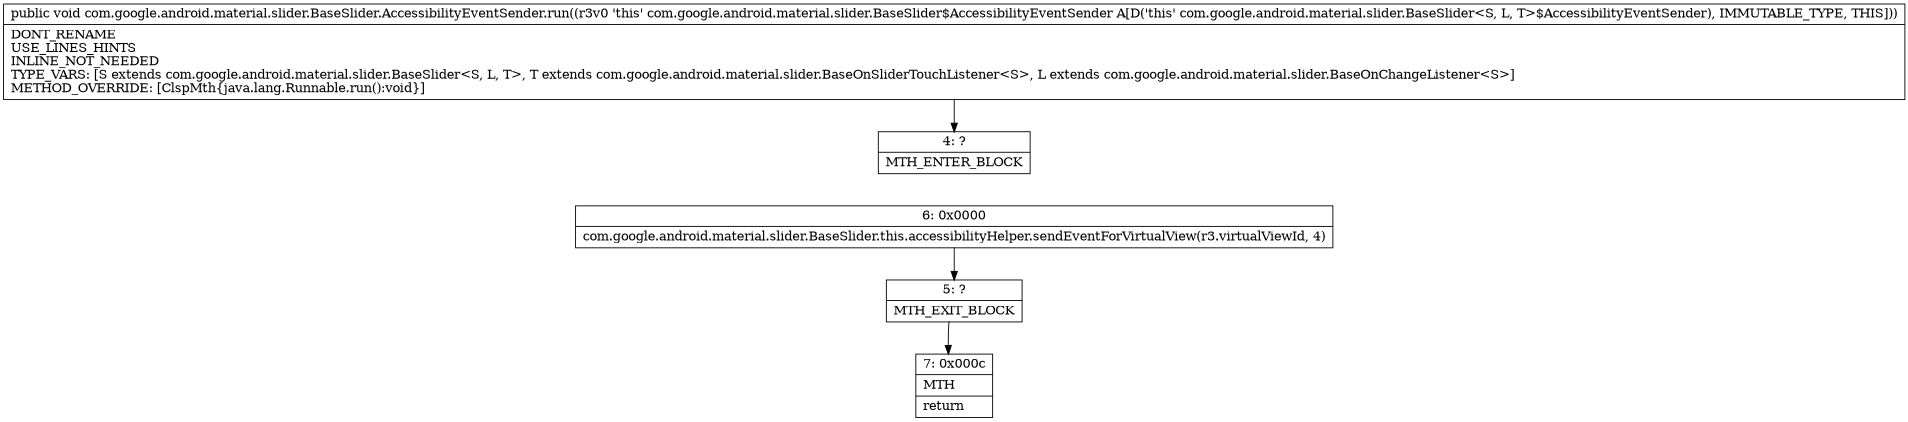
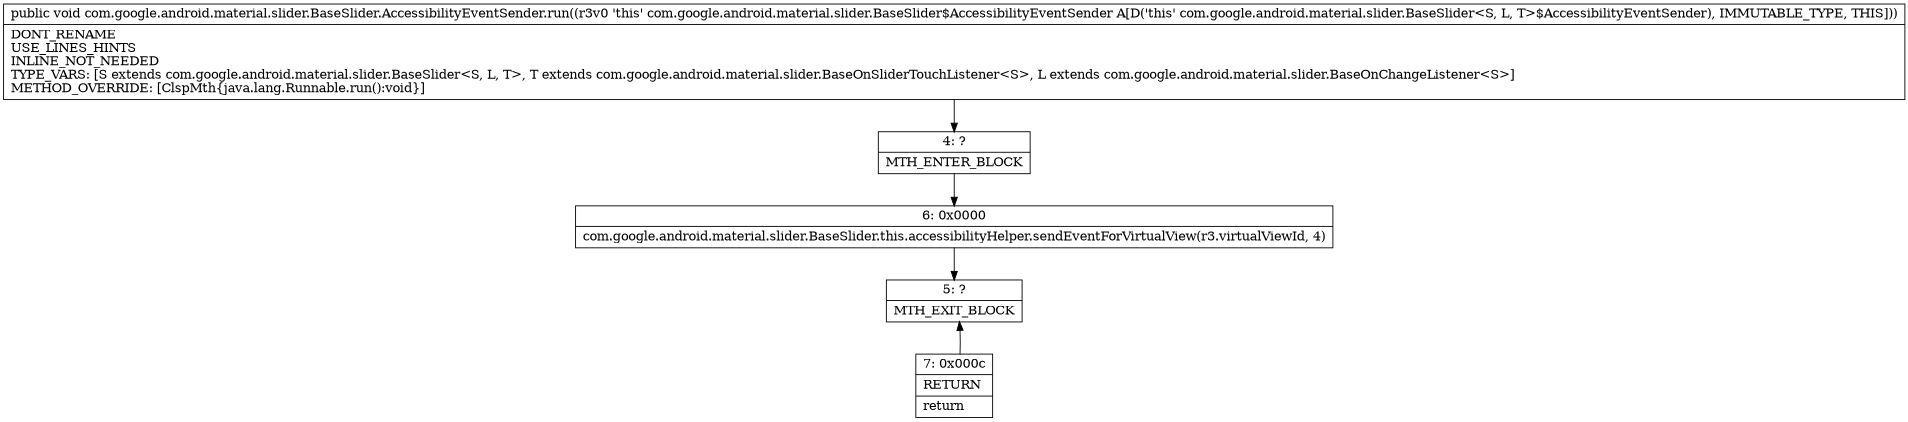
none -> (954, 185)
(948, 333) -> (960, 342)
(939, 385) -> (952, 385)
